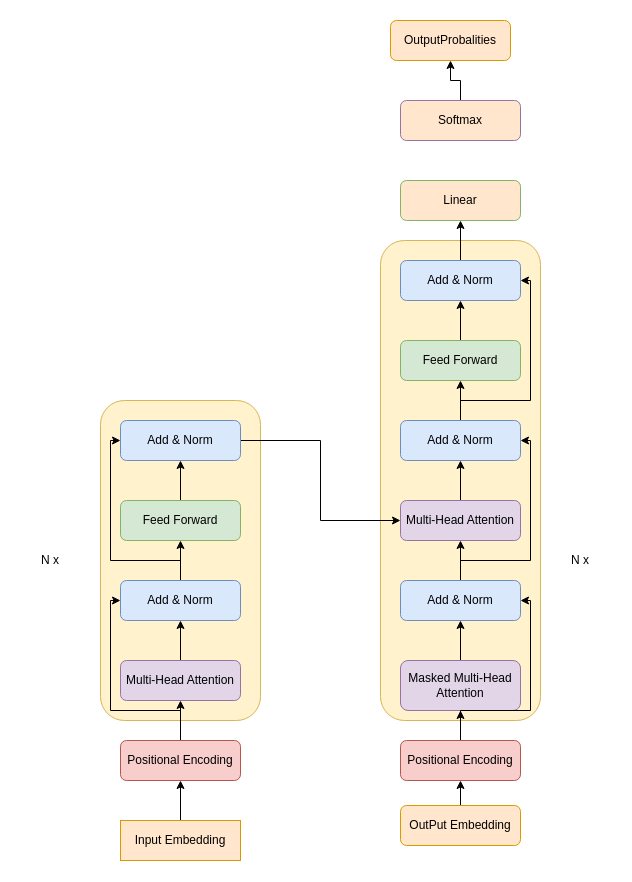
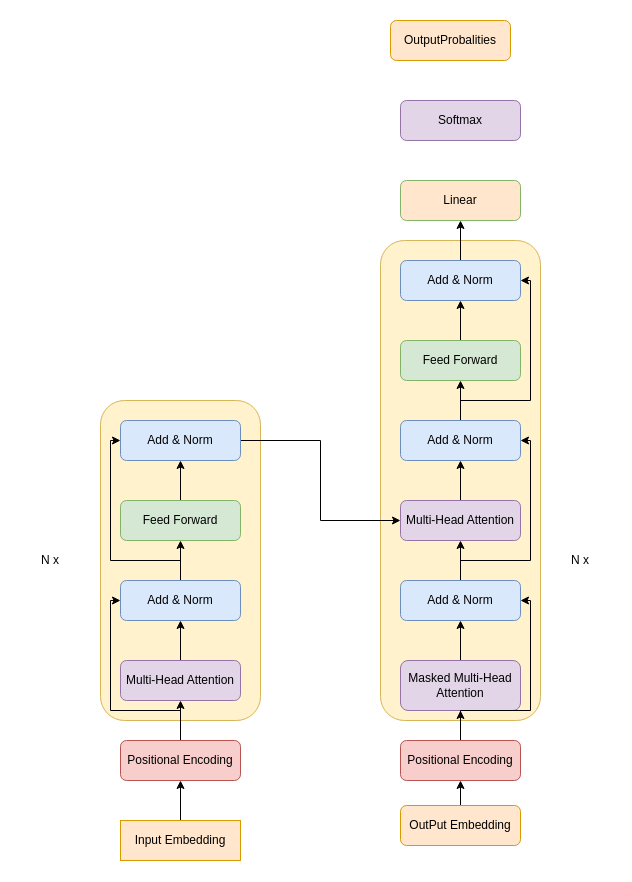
(460, 81) -> none
(461, 121) -> (461, 121)
